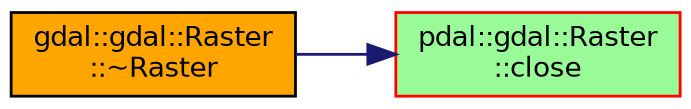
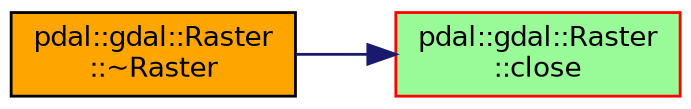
(153, 54) -> (153, 54)
